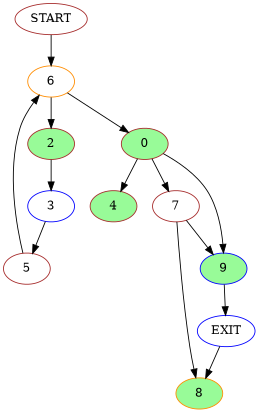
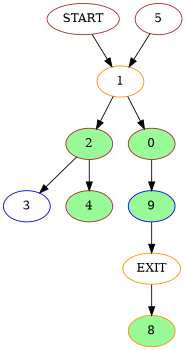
(51, 81) -> (120, 81)
(131, 171) -> (89, 171)
(176, 206) -> none
(41, 233) -> none
(226, 331) -> (152, 269)
